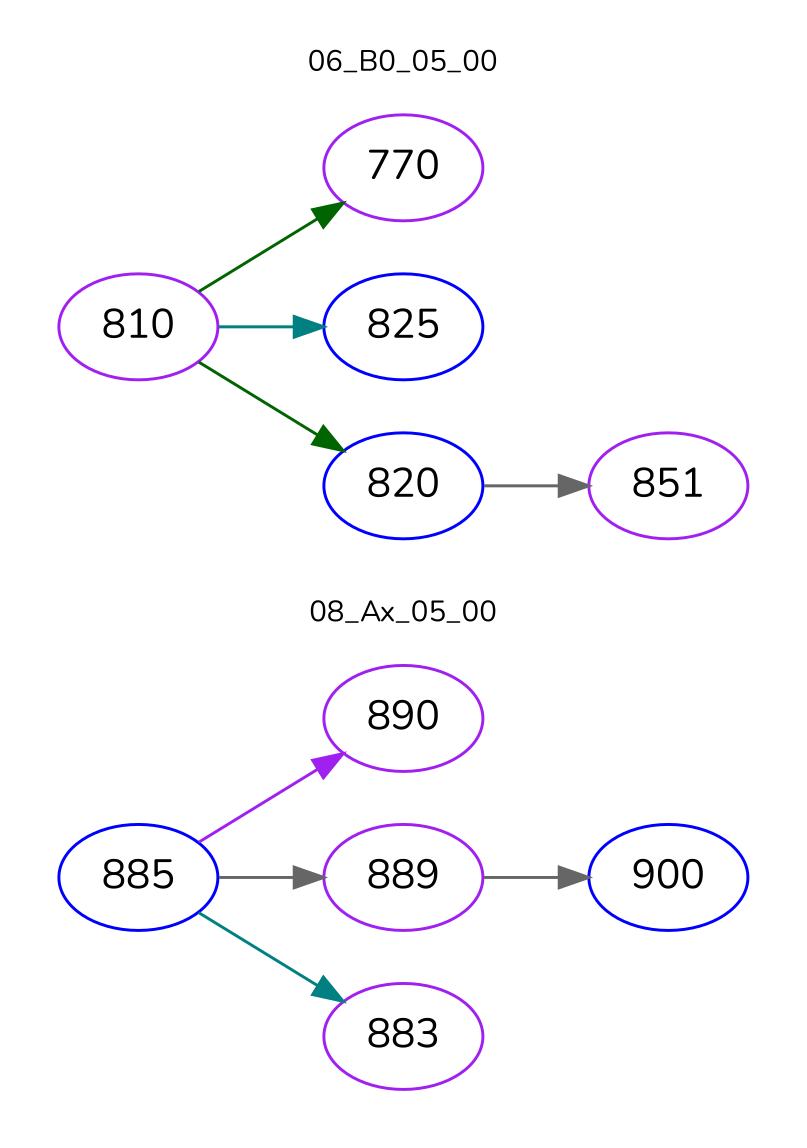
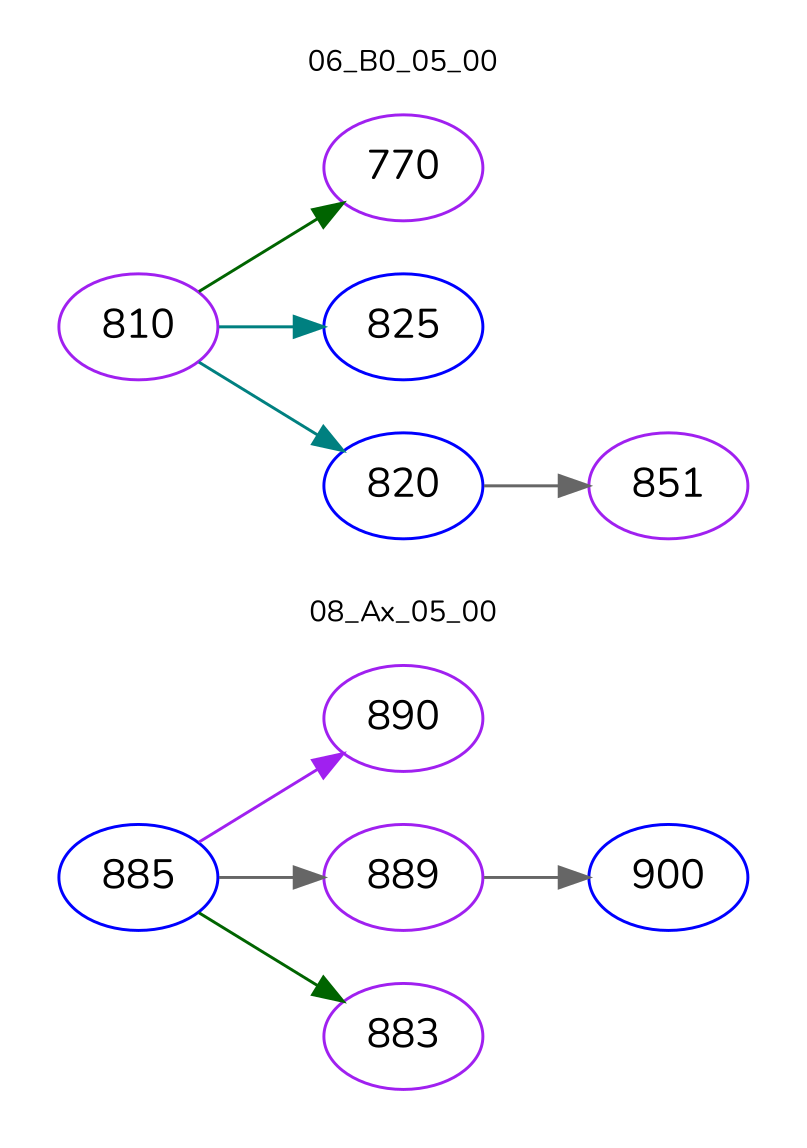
(258, 399) -> (258, 399)
(258, 949) -> (258, 949)
